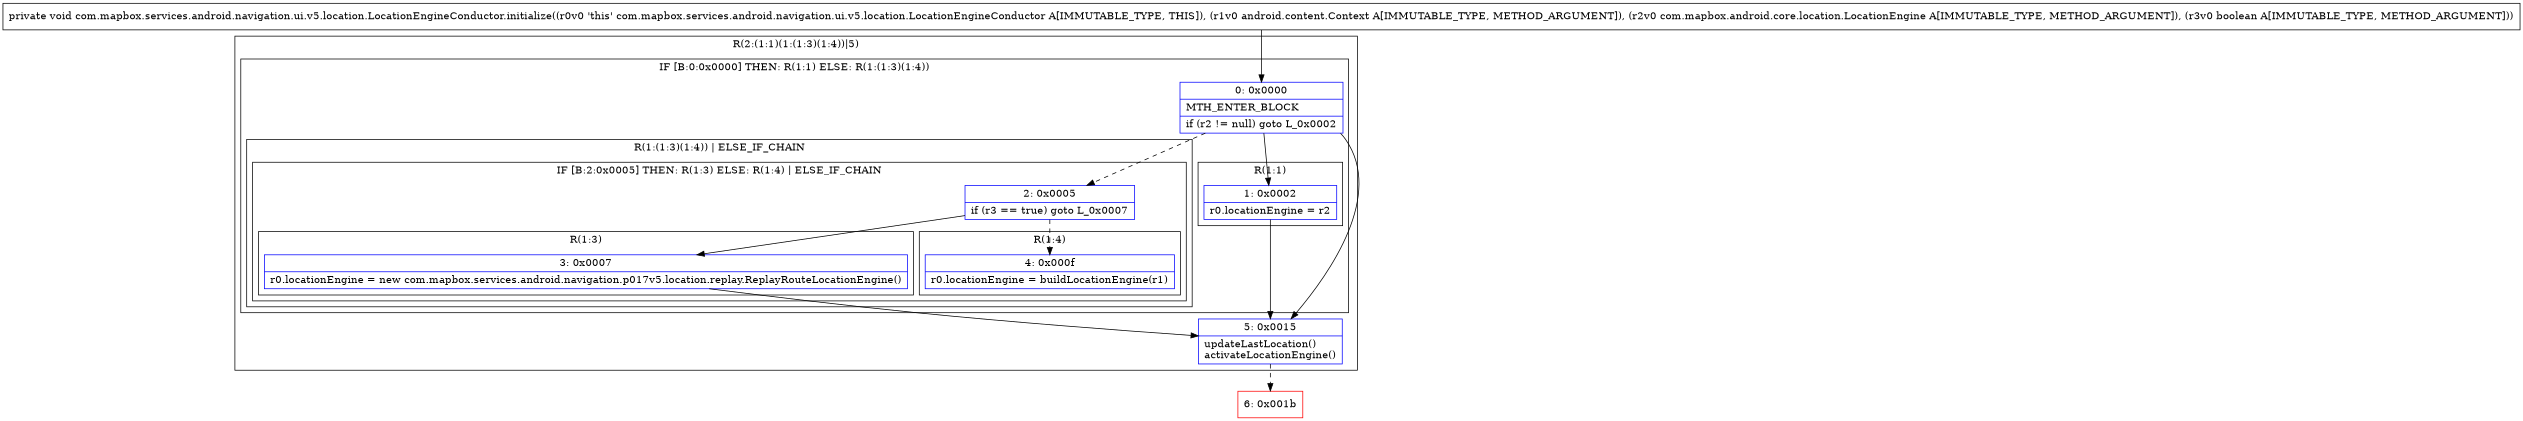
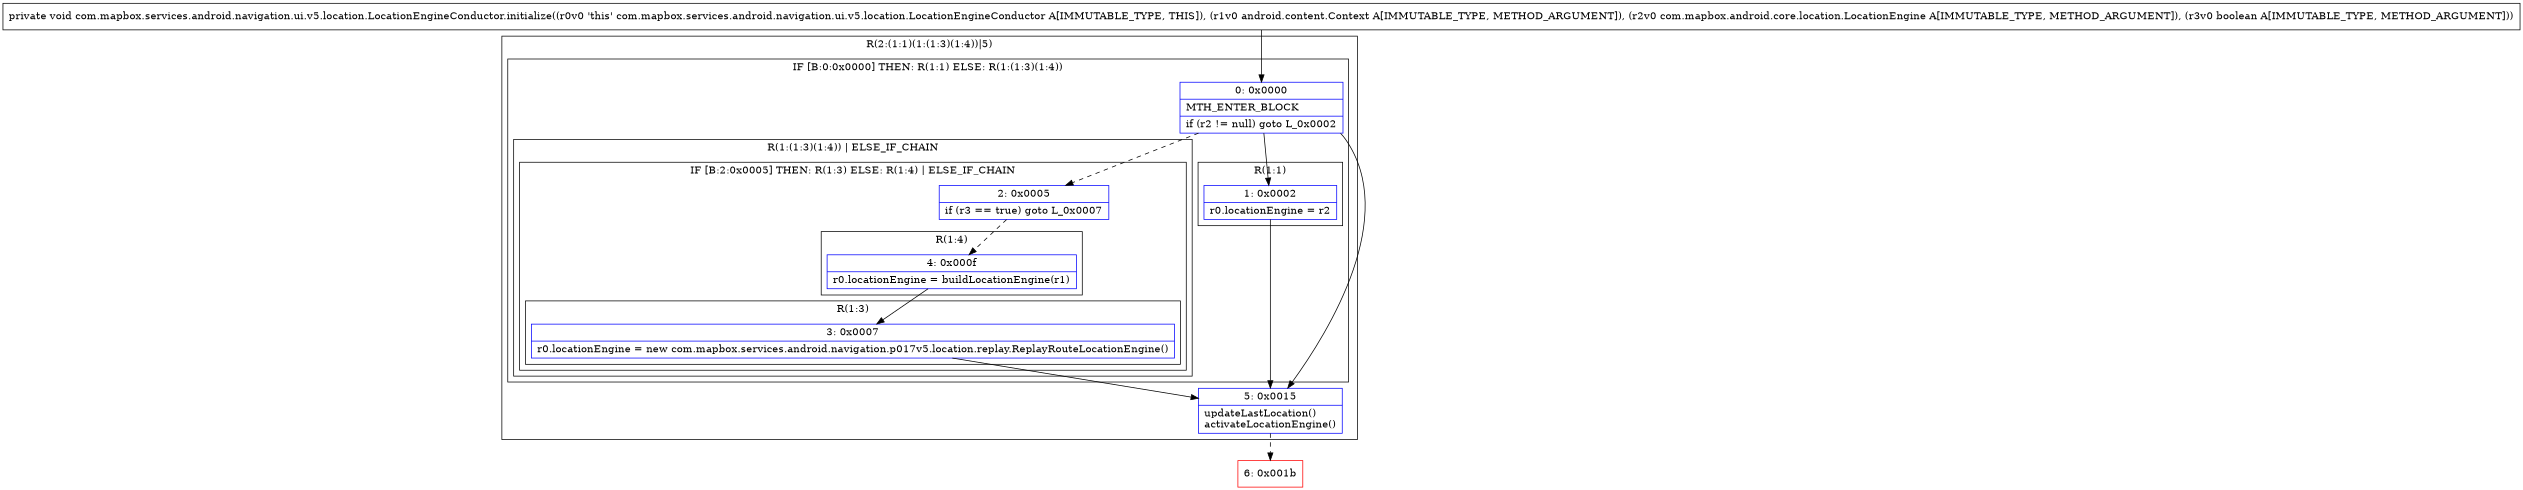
(822, 237) -> (903, 306)
